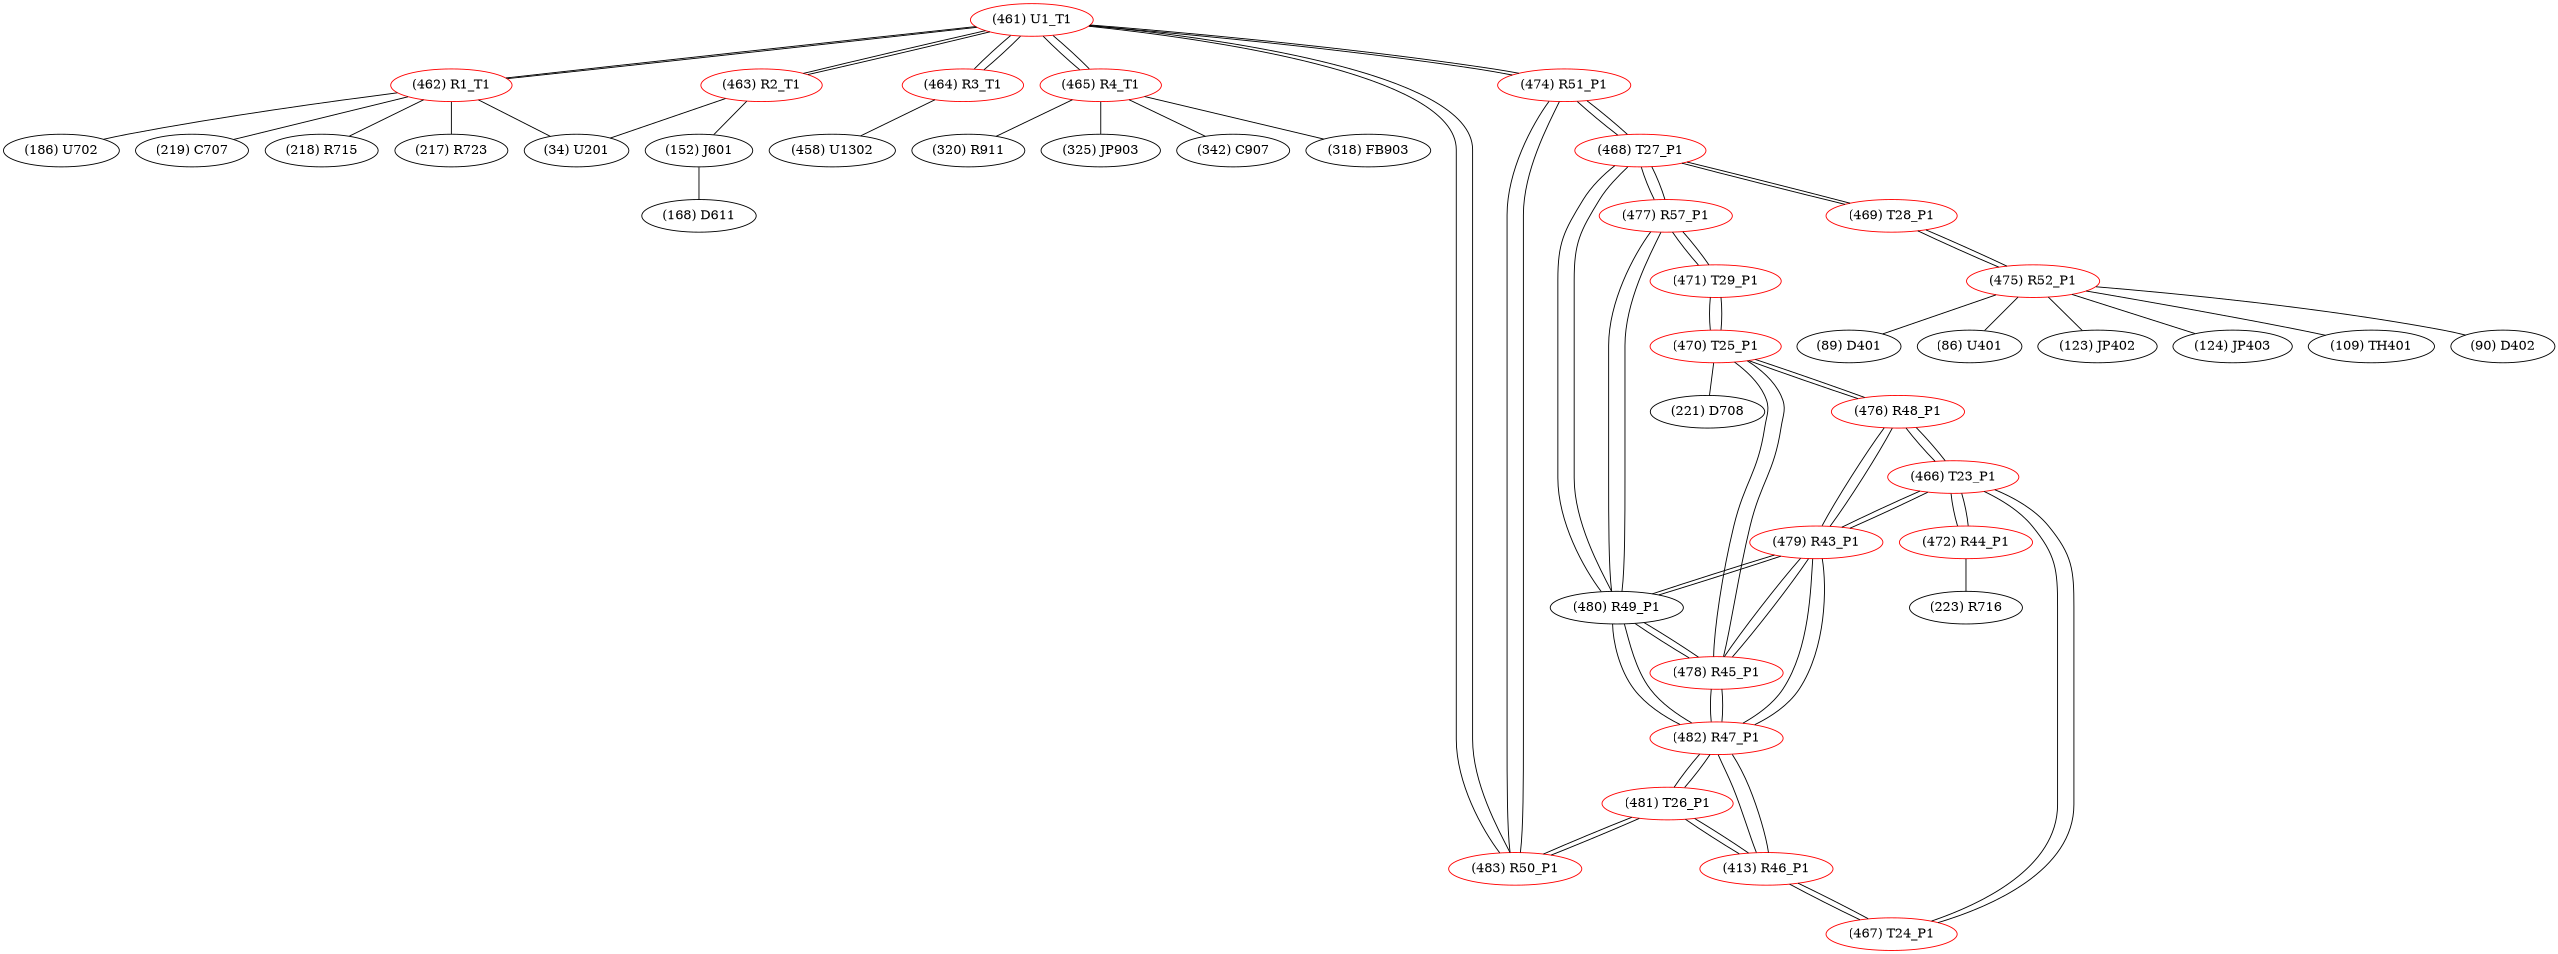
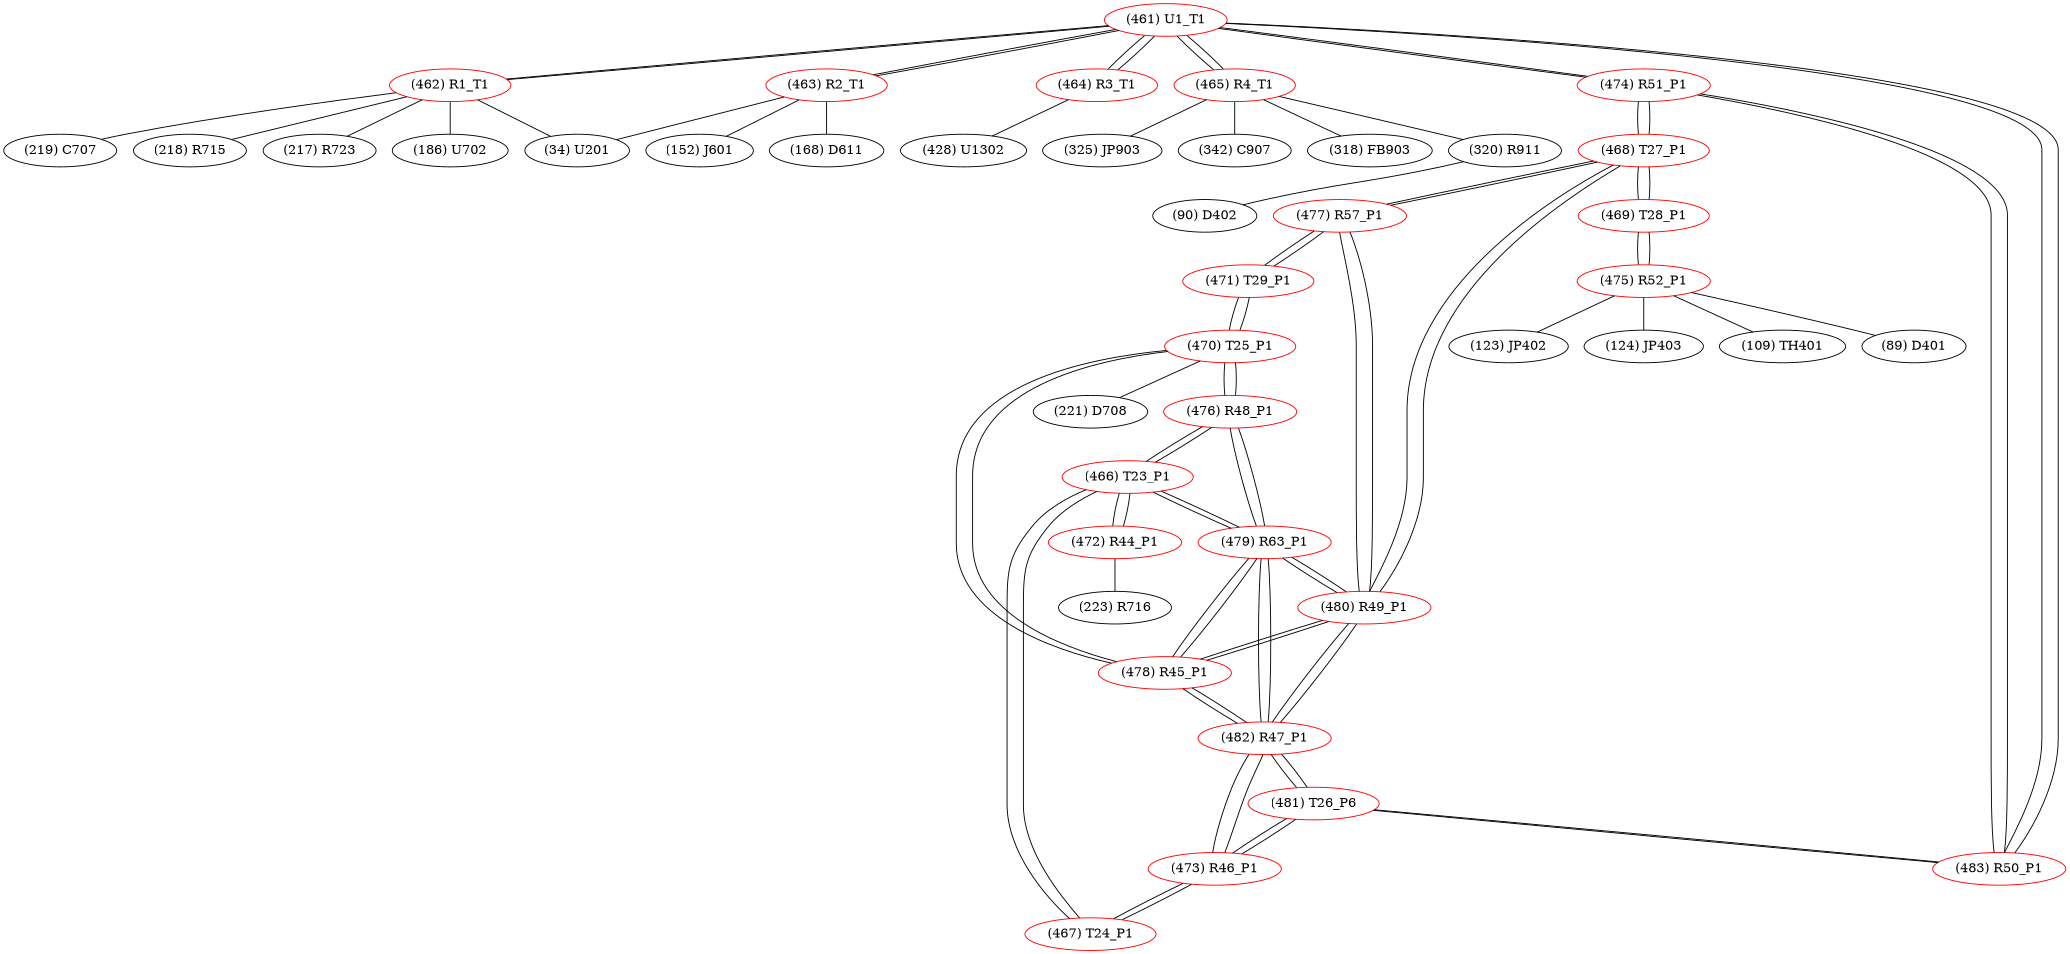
(832, 151) -> (964, 151)
(699, 183) -> (827, 118)
(2281, 306) -> (1353, 183)
(1970, 346) -> none
(1816, 542) -> (1265, 542)
(1617, 608) -> (1364, 608)
(1668, 804) -> (1314, 804)
(1766, 869) -> (1215, 869)
